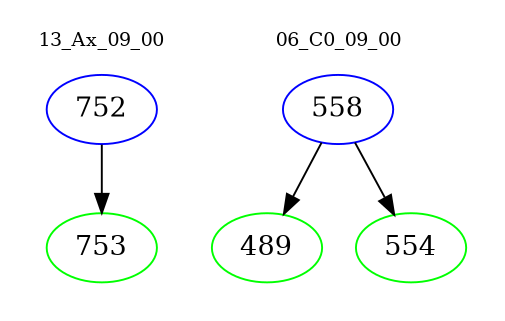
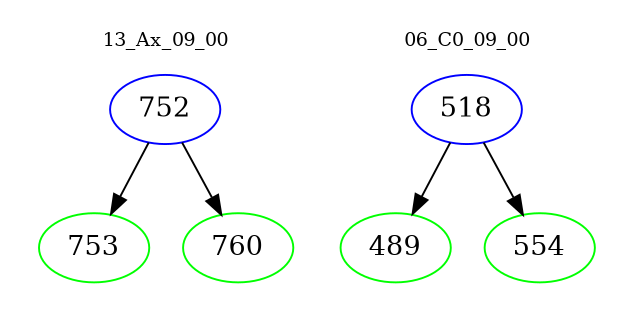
(338, 109) -> (467, 109)
none -> (238, 248)
